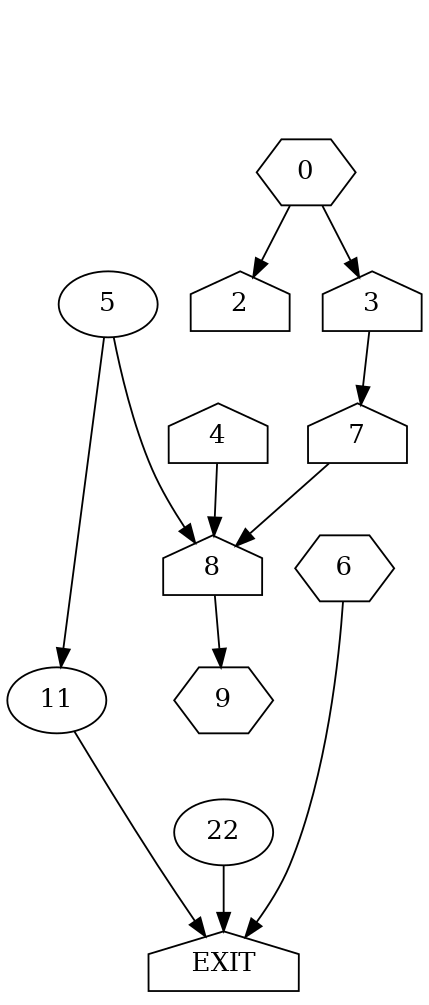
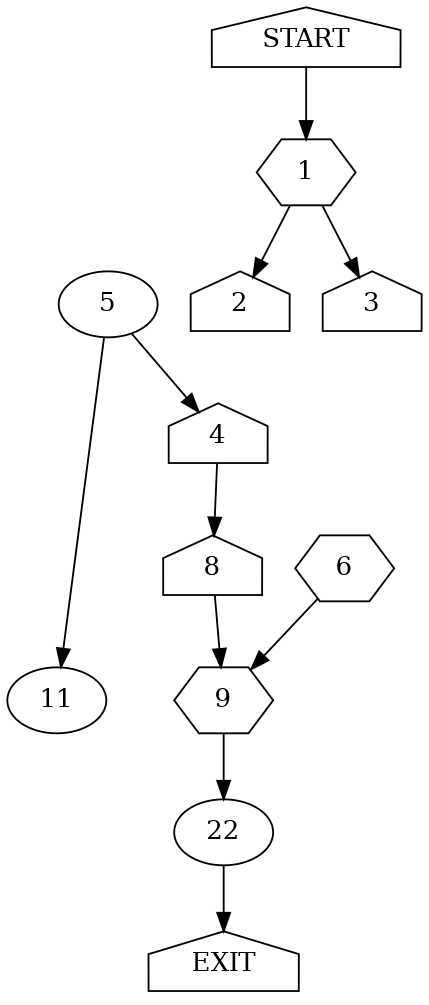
none -> (306, 40)
(306, 172) -> (306, 172)
(139, 436) -> (159, 366)
(358, 436) -> none
none -> (224, 757)
(319, 768) -> (291, 627)
(133, 827) -> none
